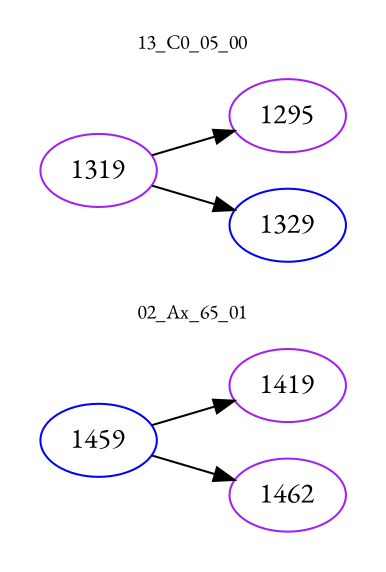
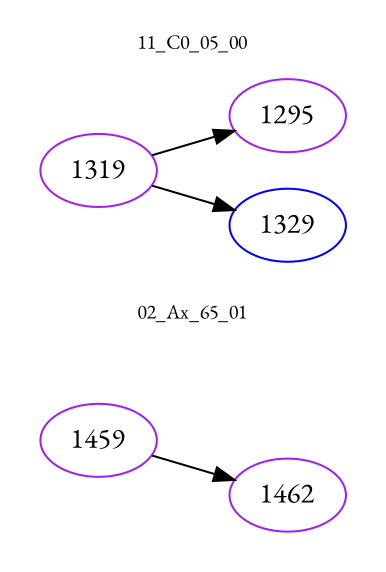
(193, 44) -> (193, 44)
(288, 386) -> none
(99, 440) -> (99, 440)
